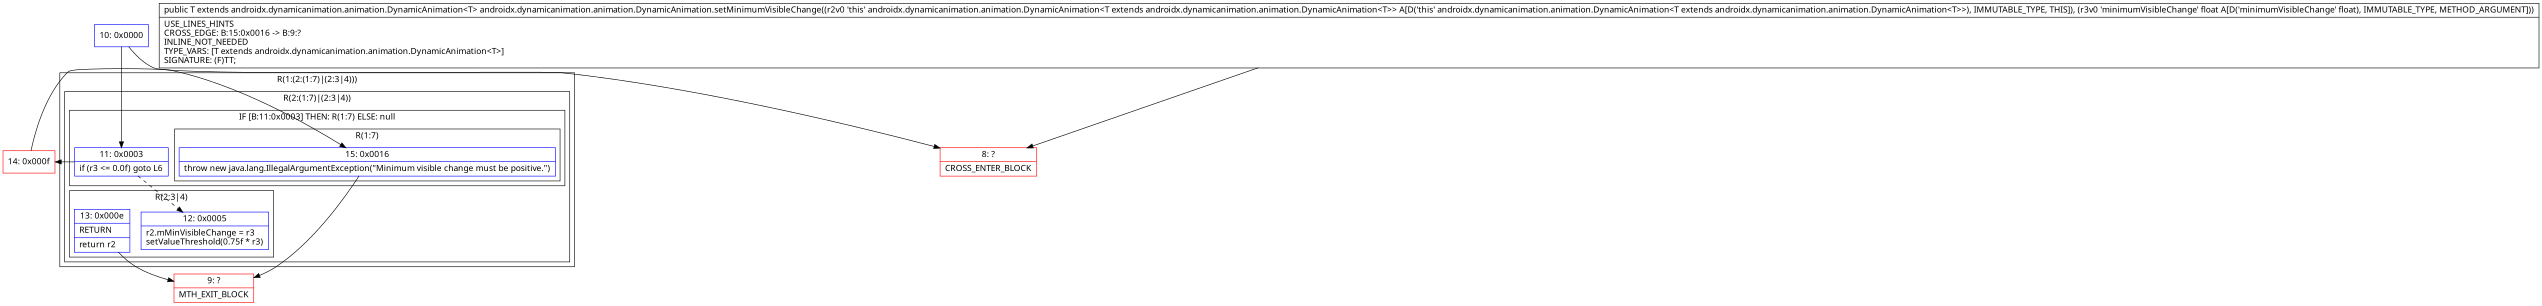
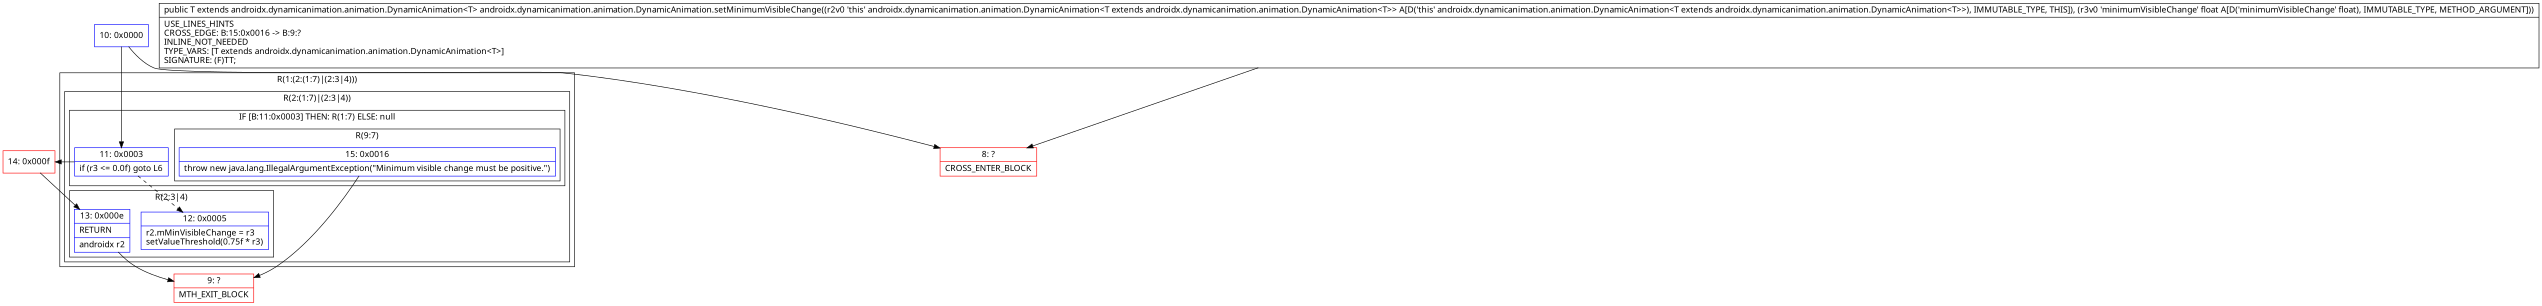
(140, 69) -> (56, 187)
(367, 136) -> (367, 136)
(98, 245) -> (102, 245)
